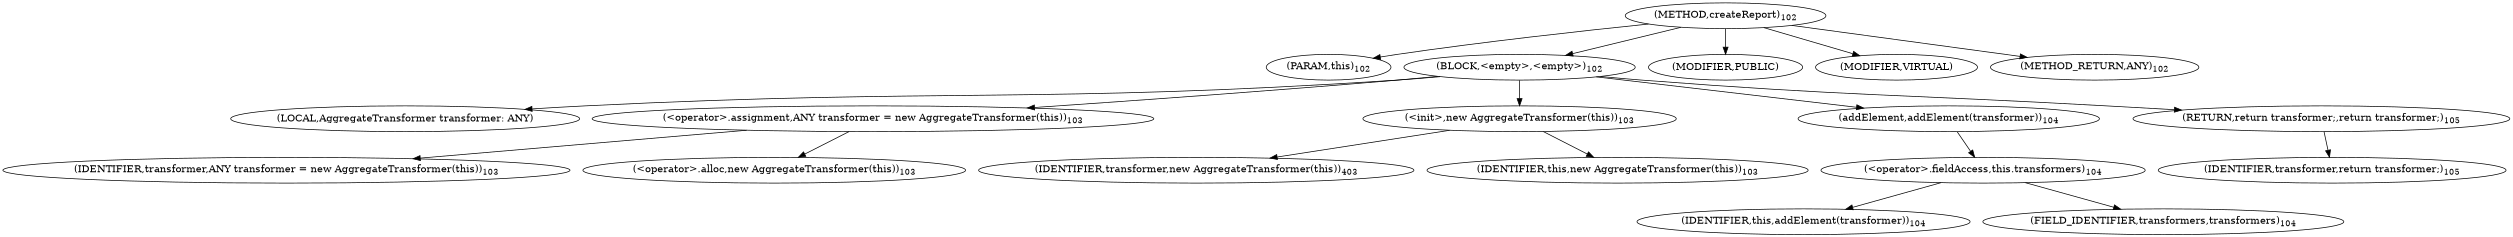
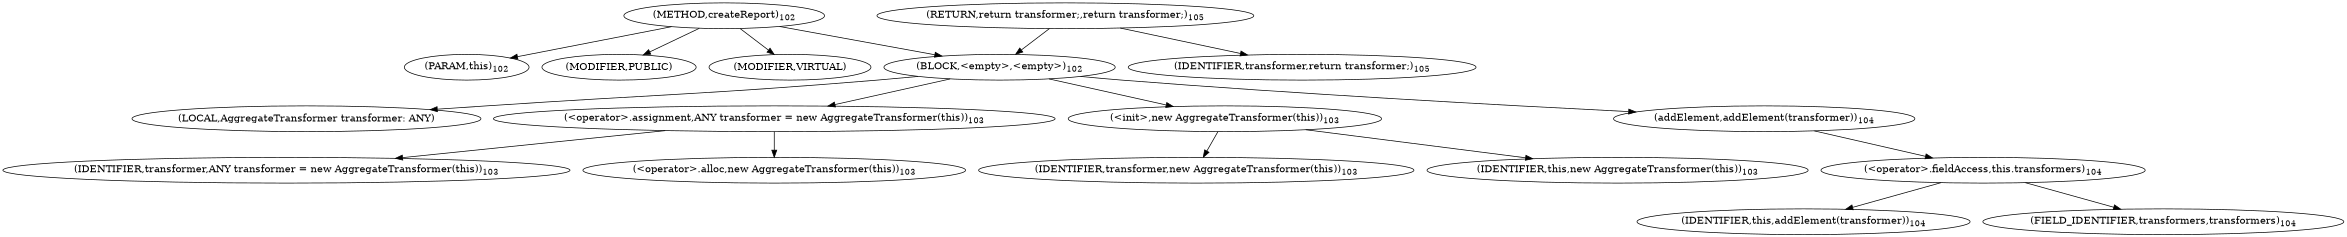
(2095, 67) -> none
(1887, 95) -> (1035, 39)
(1350, 169) -> (1350, 169)
